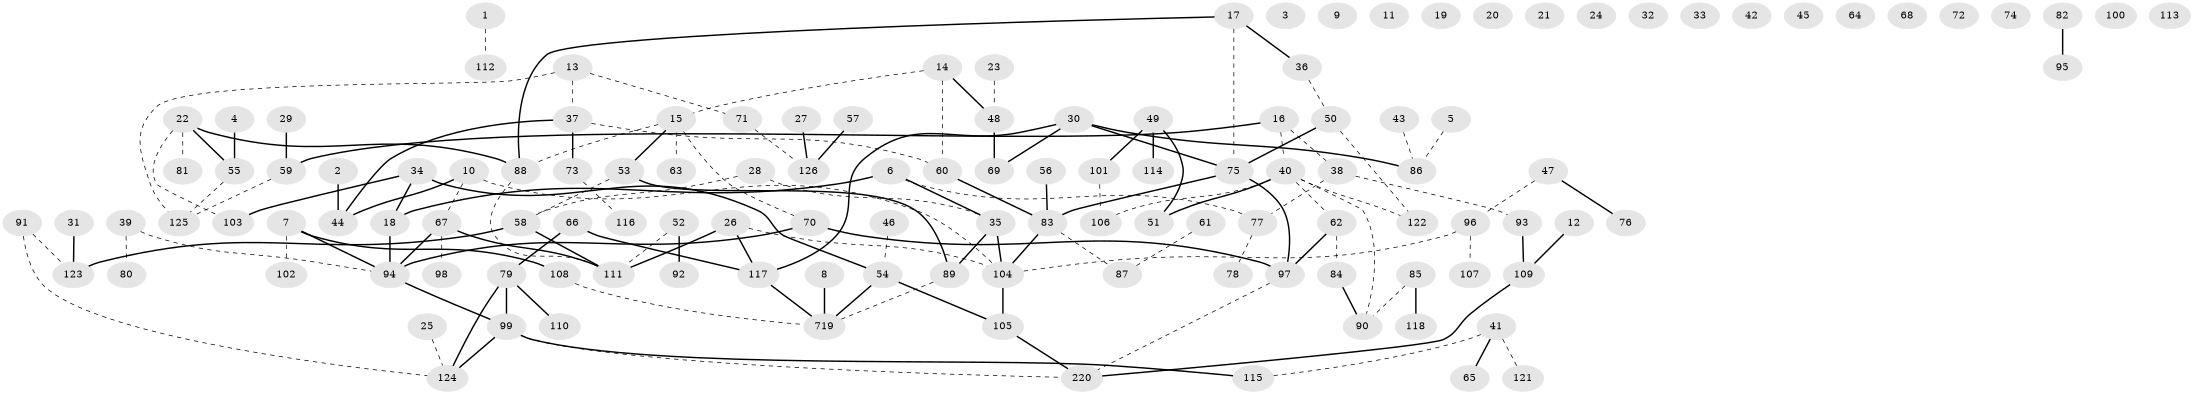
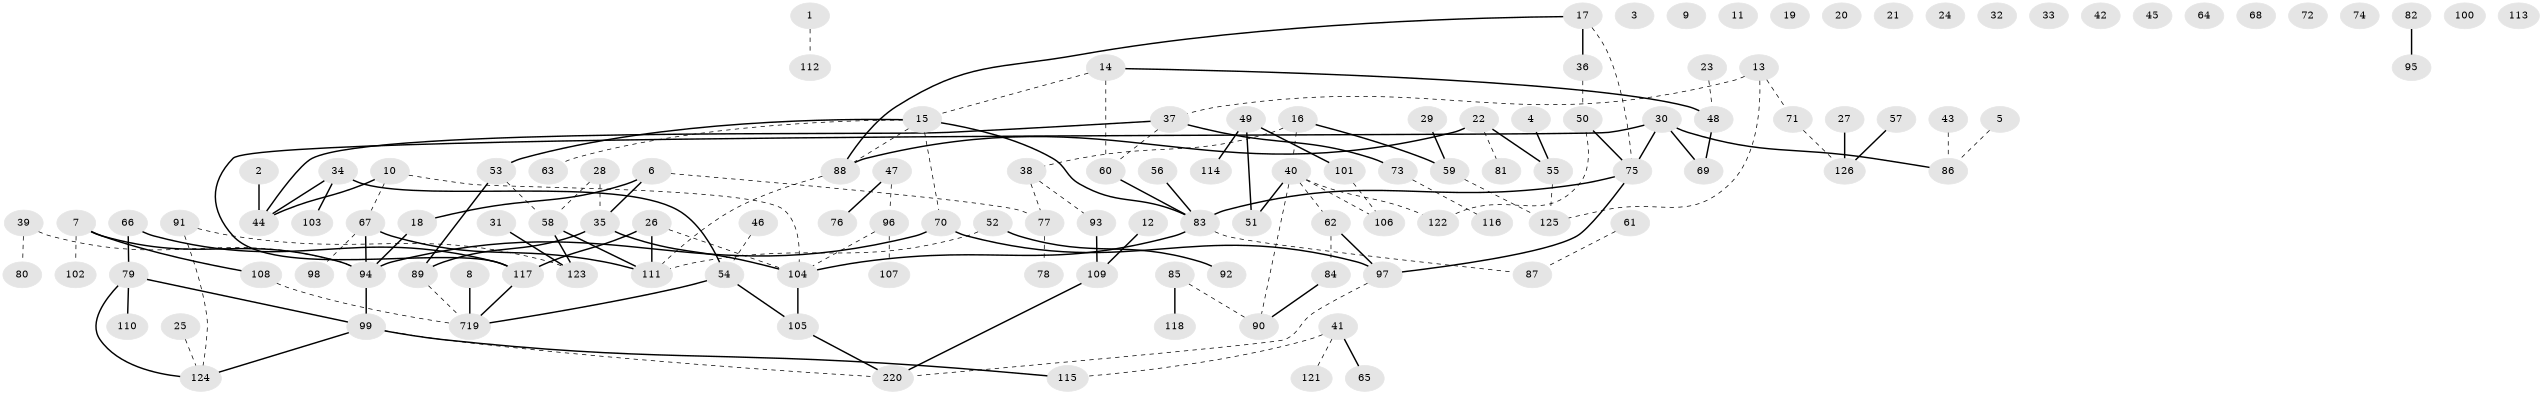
none -> (1064, 168)
(160, 187) -> none
(407, 192) -> (298, 197)
